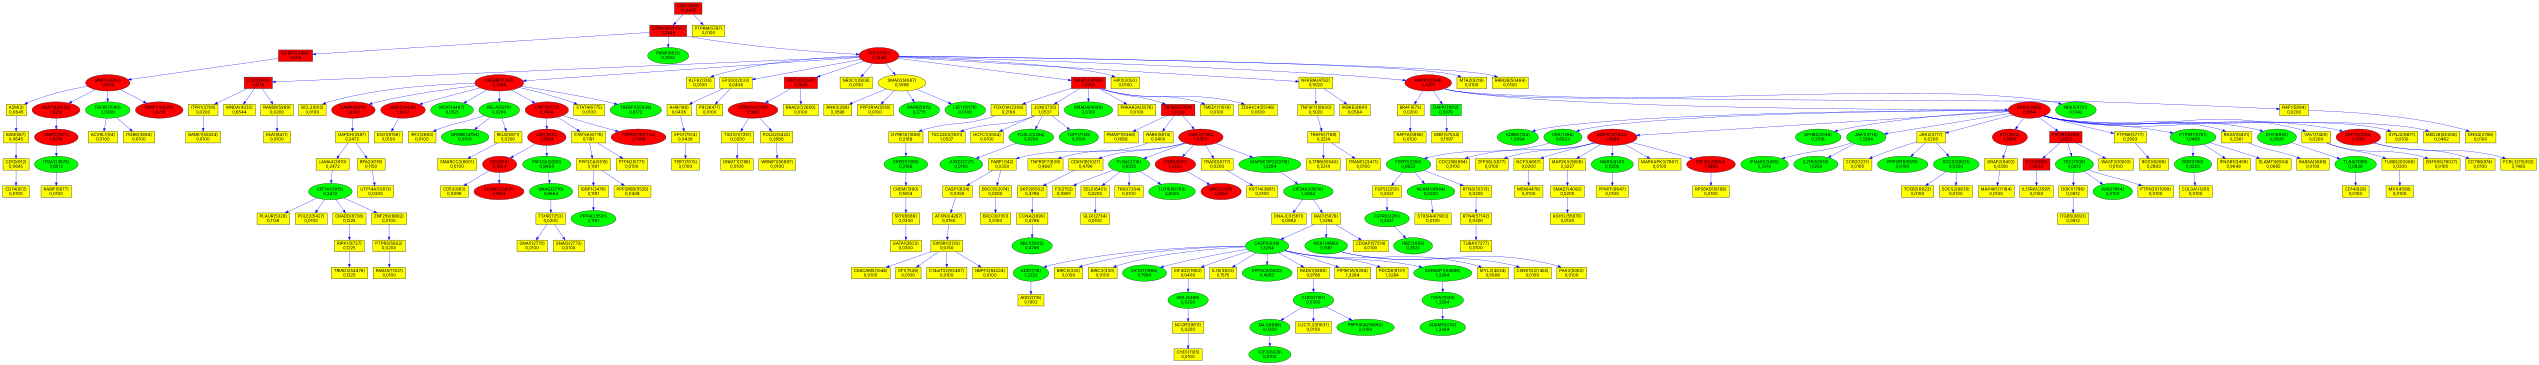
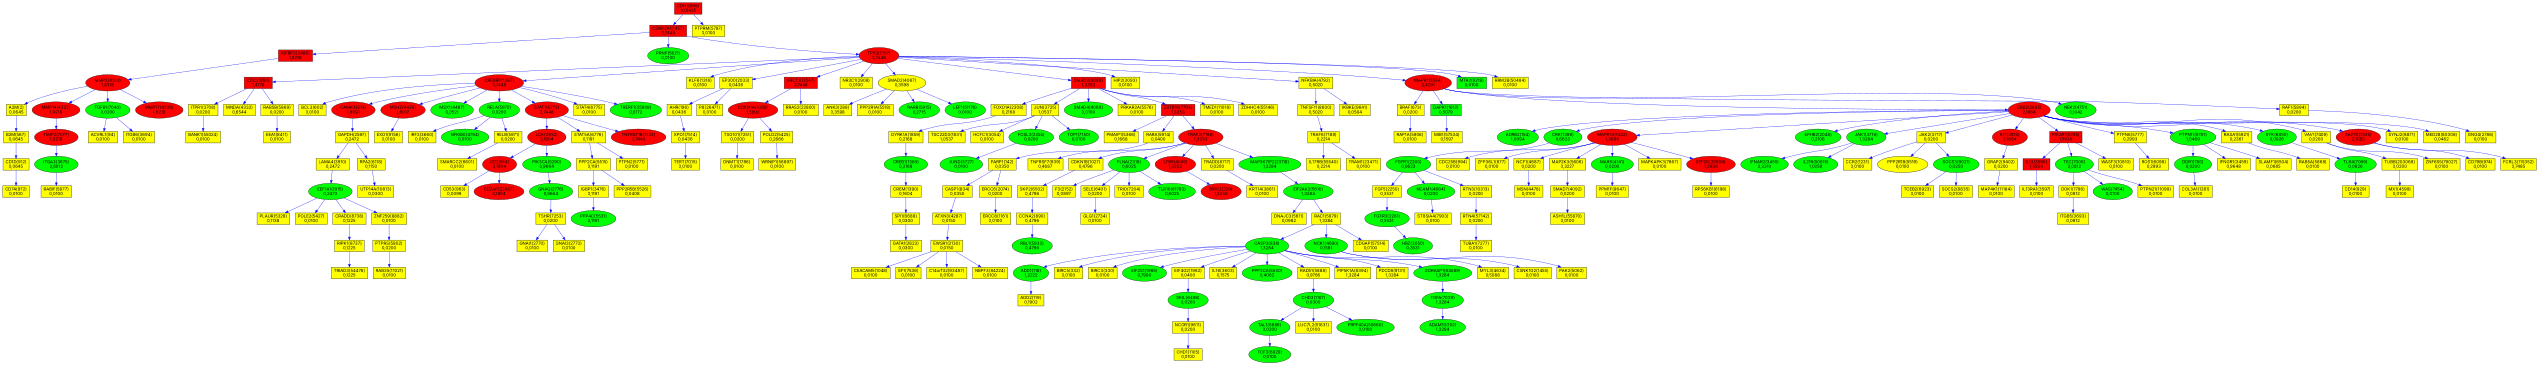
(1472, 83) -> (1472, 83)
(1903, 164) -> (1903, 164)
